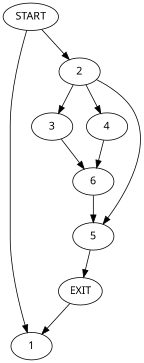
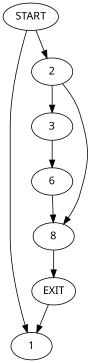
(107, 127) -> none
(93, 236) -> (54, 236)
